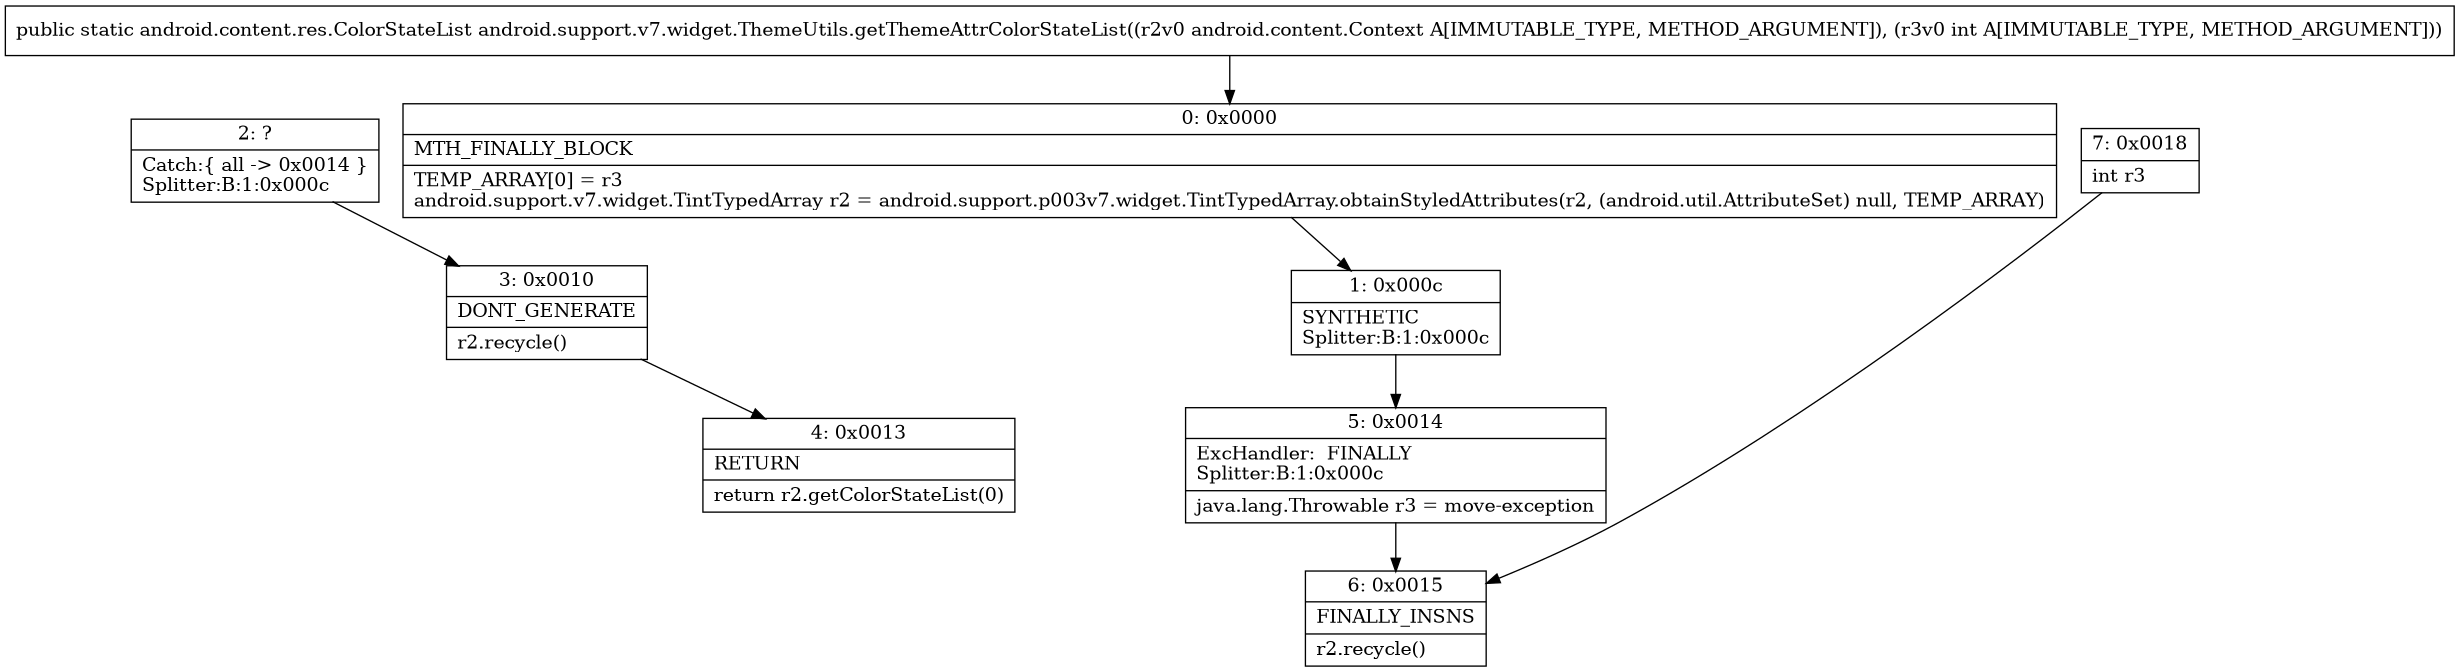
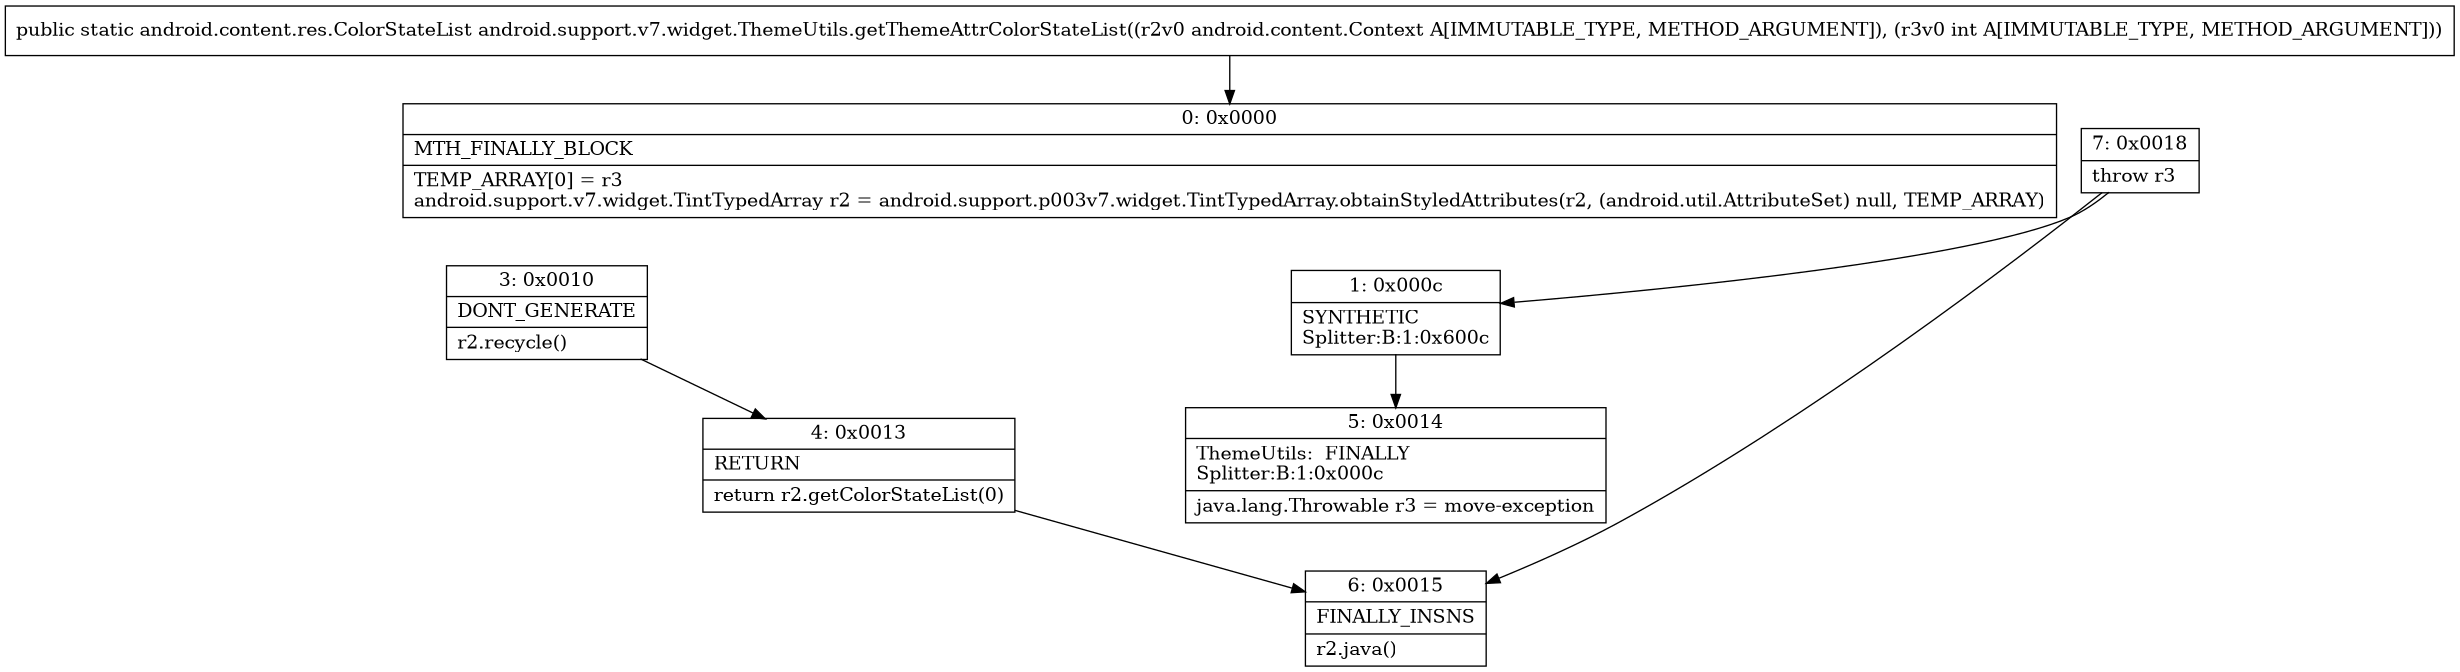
(255, 161) -> none
(2119, 176) -> (2134, 176)
(1316, 239) -> (1818, 270)
(1396, 338) -> (1396, 338)
(1304, 454) -> (1303, 454)
(1396, 540) -> (1153, 549)
(1371, 649) -> (1357, 649)
